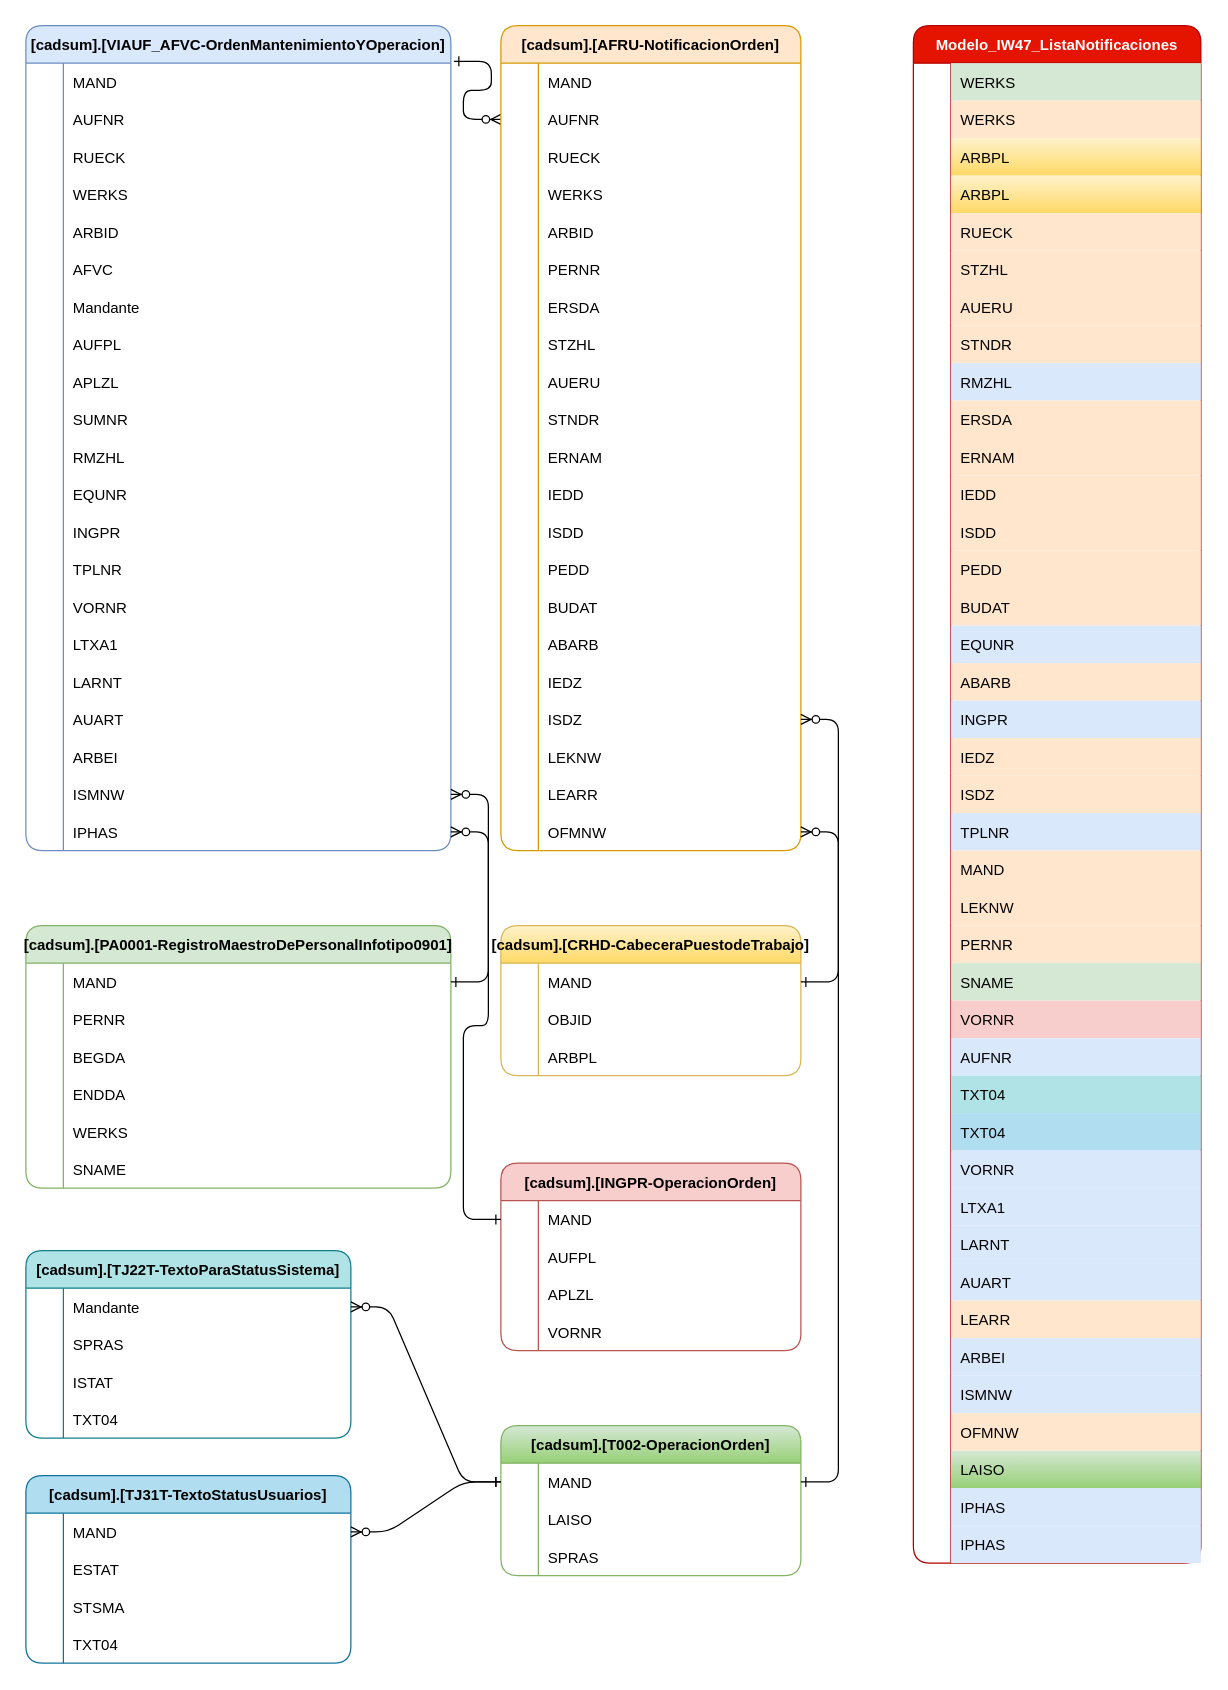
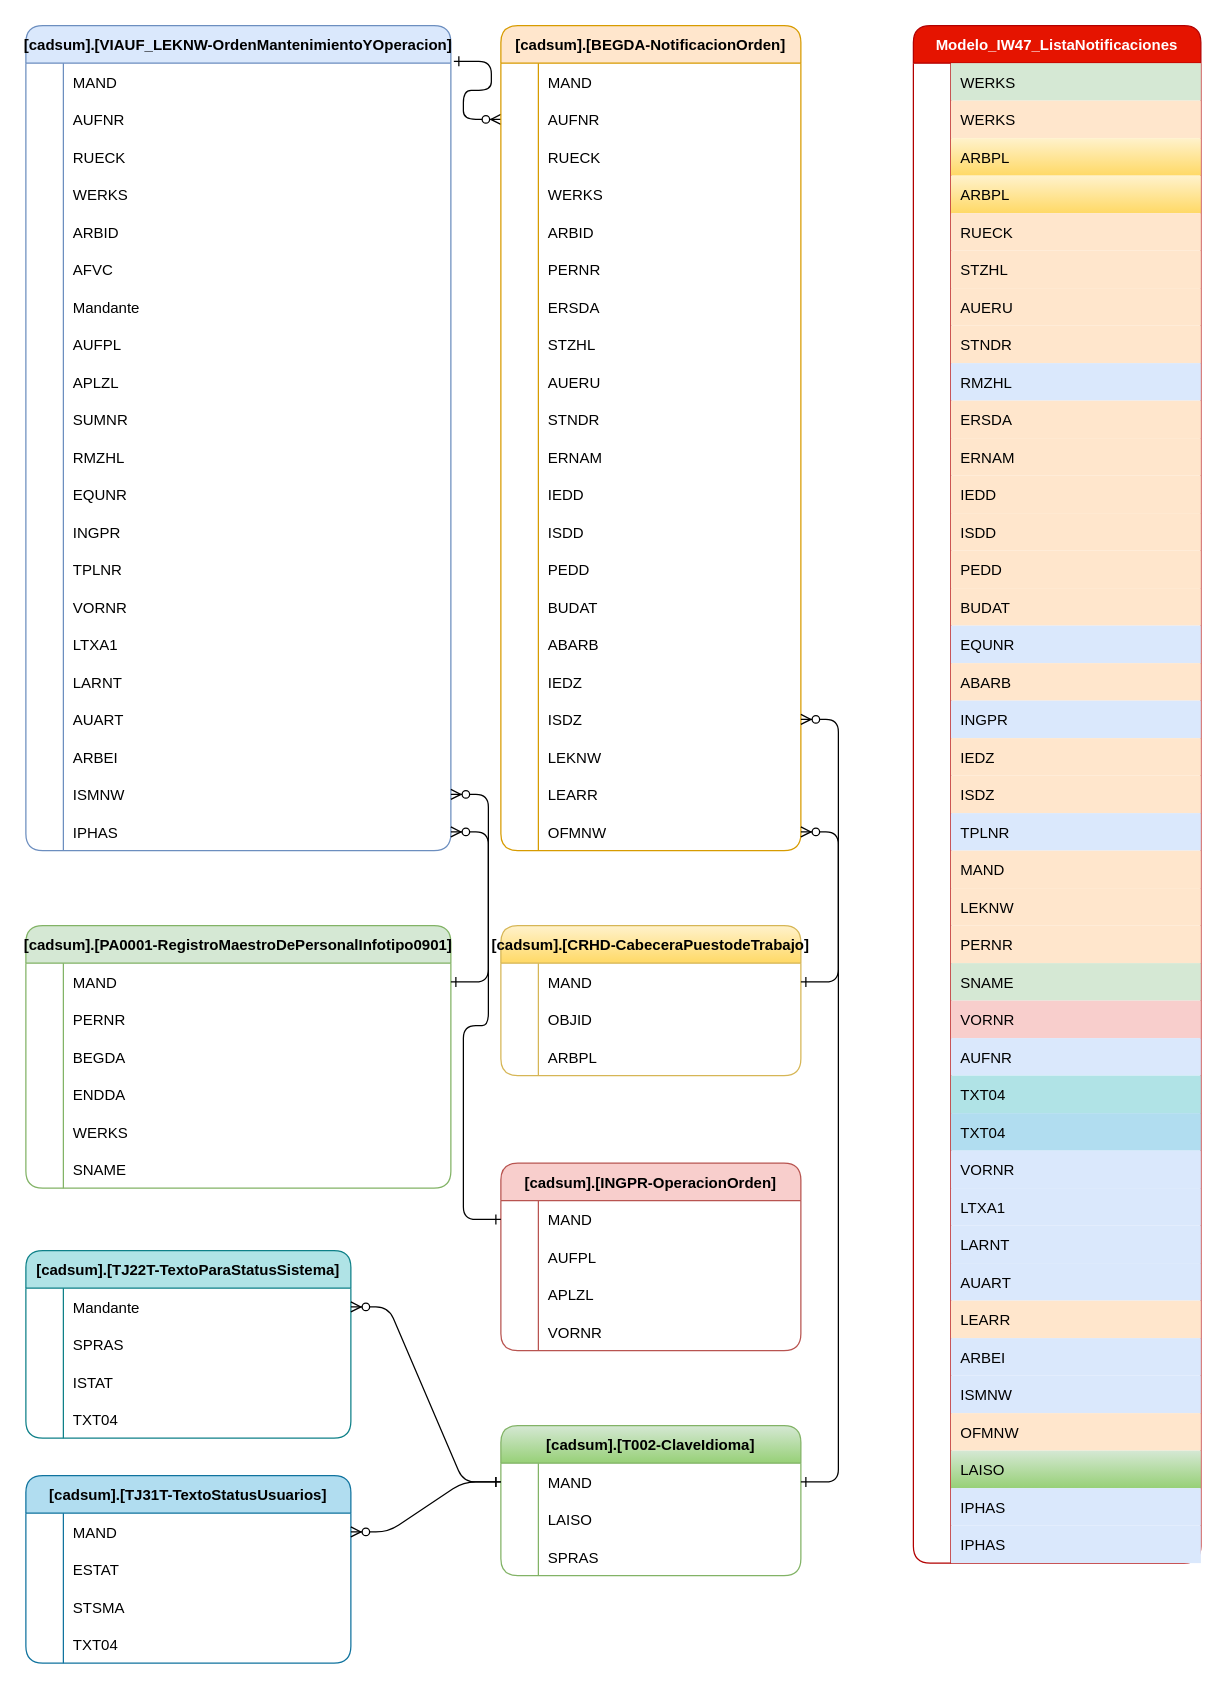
(238, 45) -> (238, 45)
(650, 45) -> (650, 45)
(650, 1445) -> (650, 1445)
